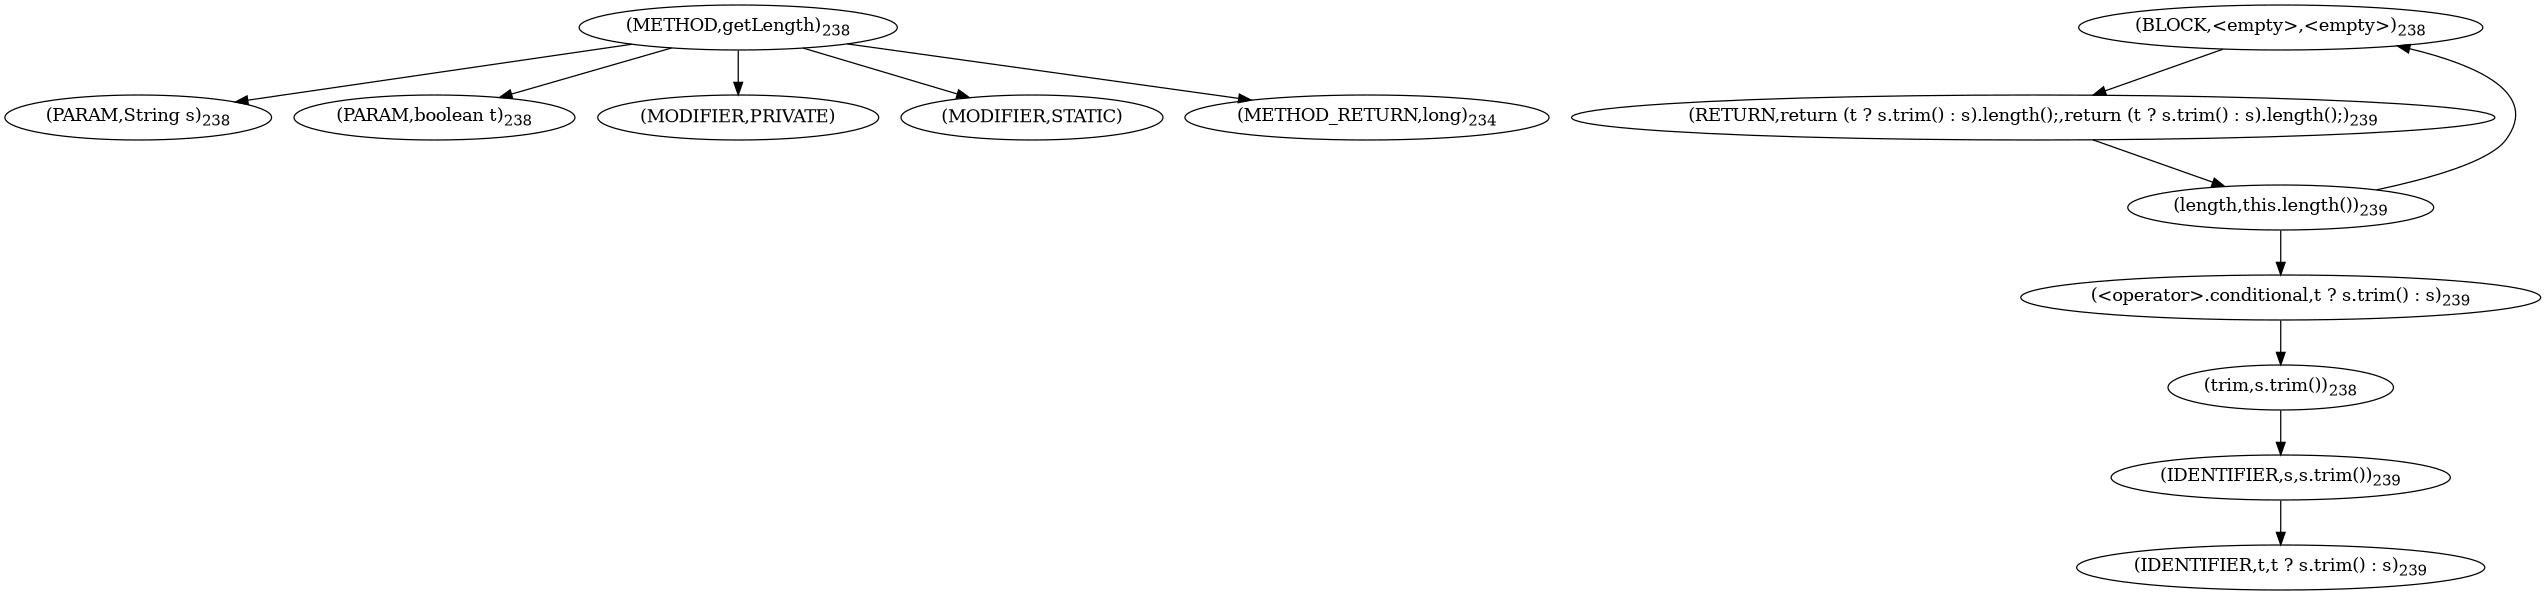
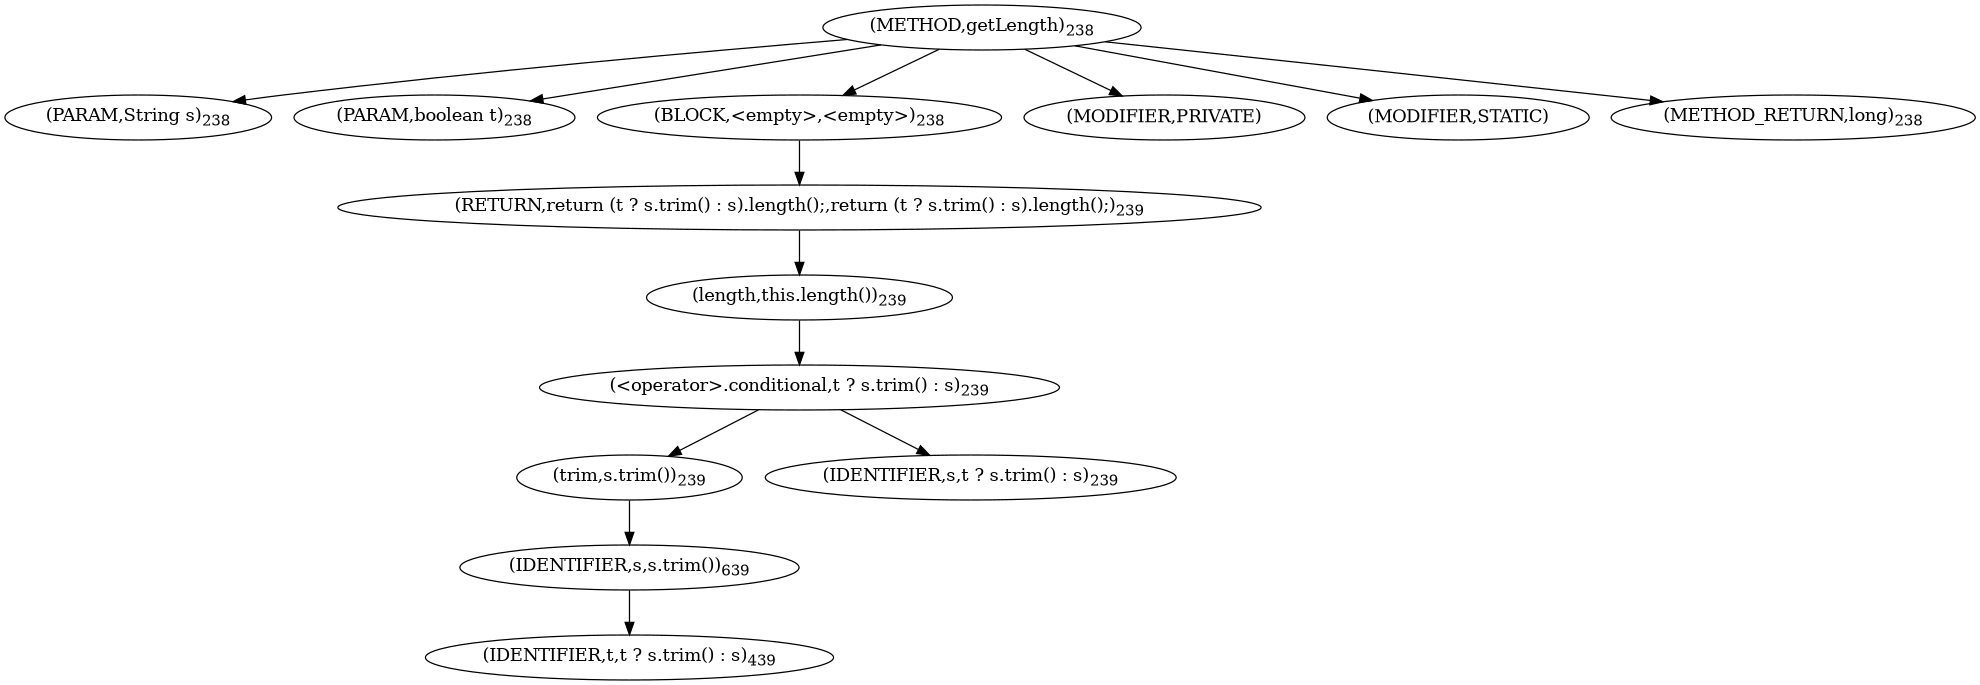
(1483, 116) -> (1909, 116)
(2510, 131) -> (897, 70)
(2343, 386) -> (692, 476)
(2387, 476) -> (736, 566)
none -> (971, 478)
(2413, 566) -> (762, 656)
